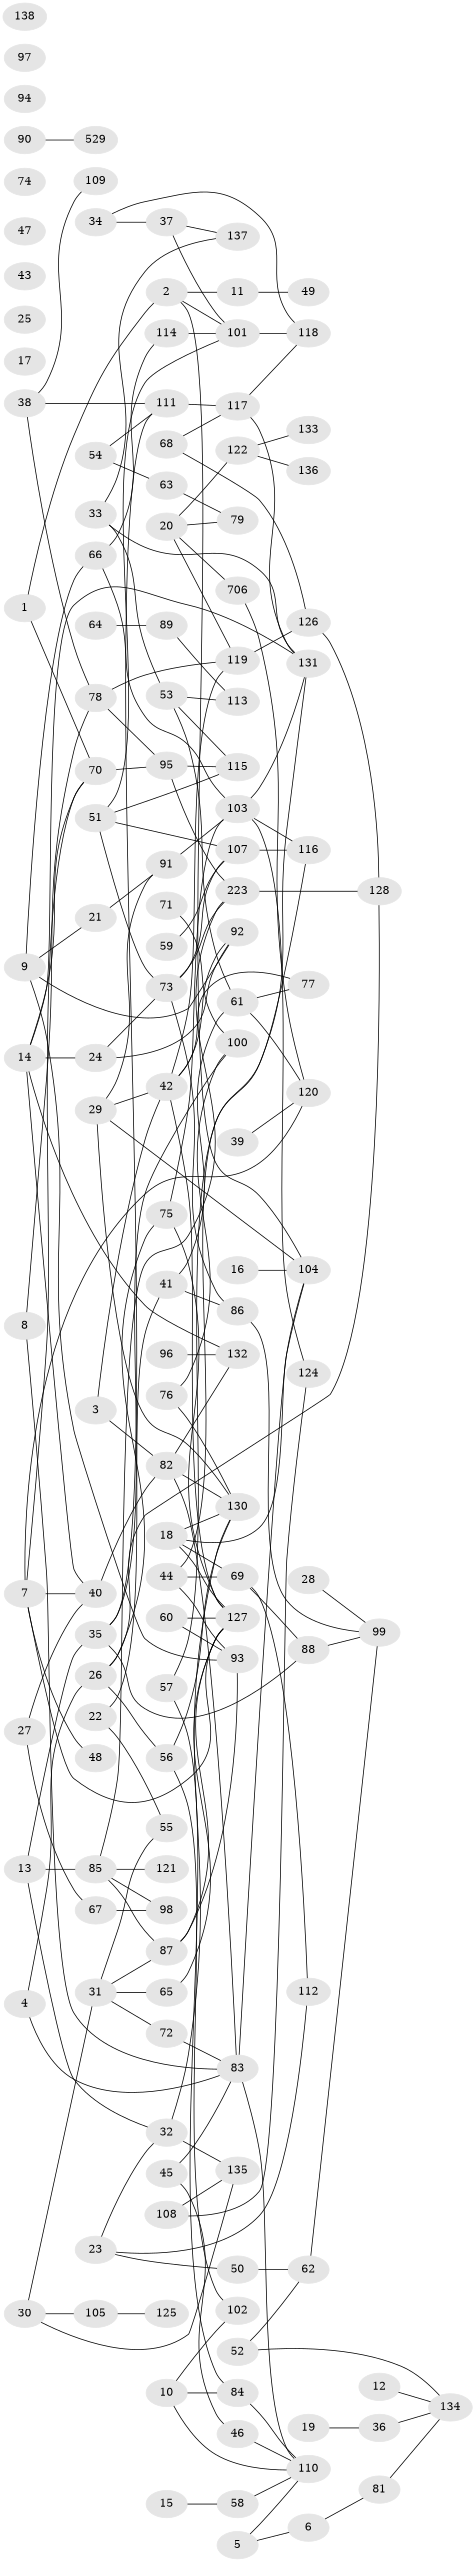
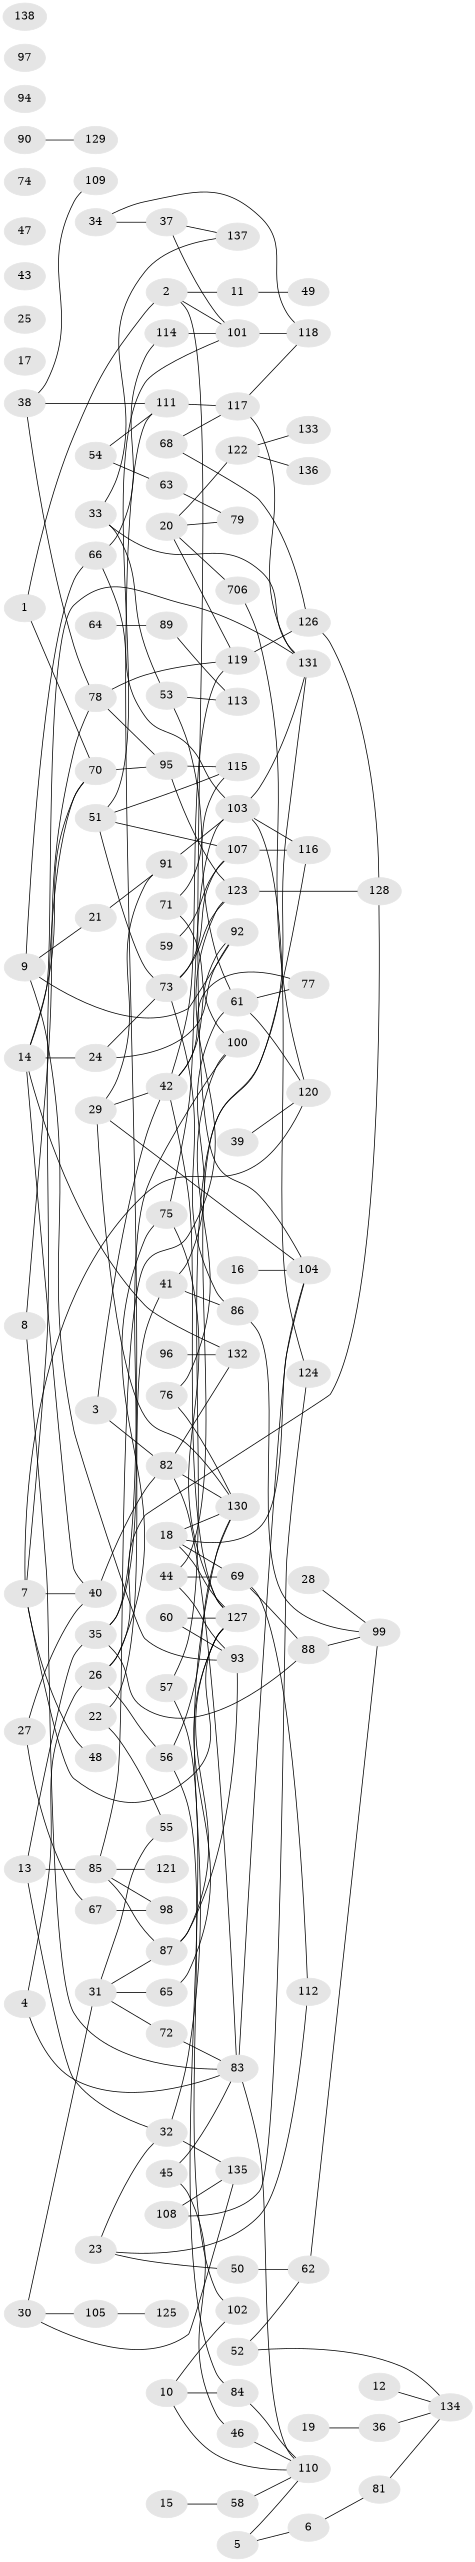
(96, 140) -> (96, 140)
(208, 737) -> (205, 815)
(238, 891) -> (238, 891)
